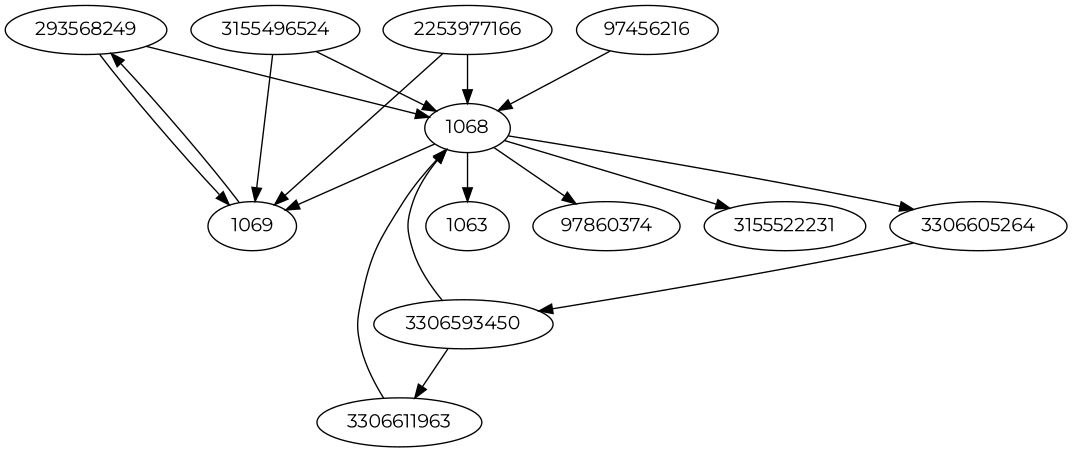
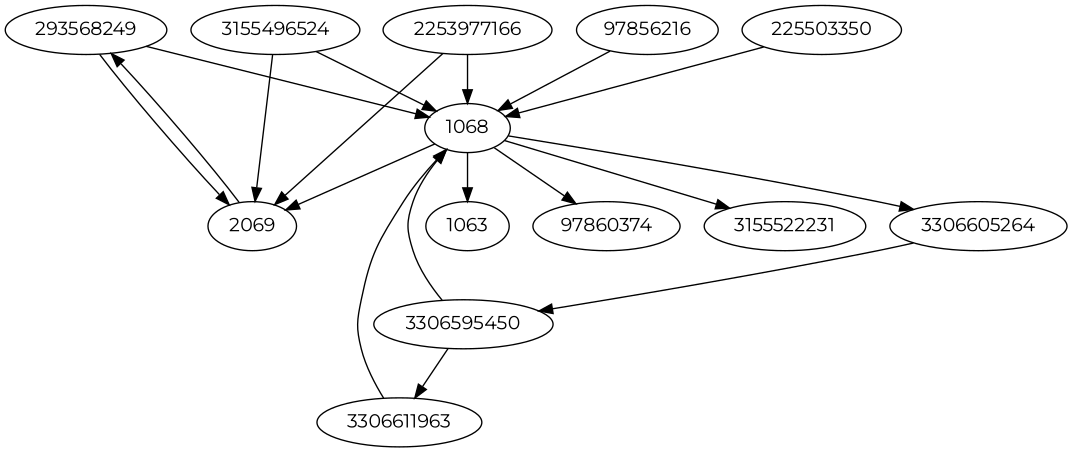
(647, 30) -> (647, 30)
none -> (822, 30)
(252, 226) -> (252, 226)
(463, 324) -> (463, 324)
